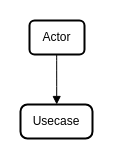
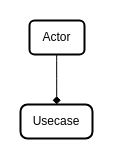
(57, 95) -> (57, 95)
